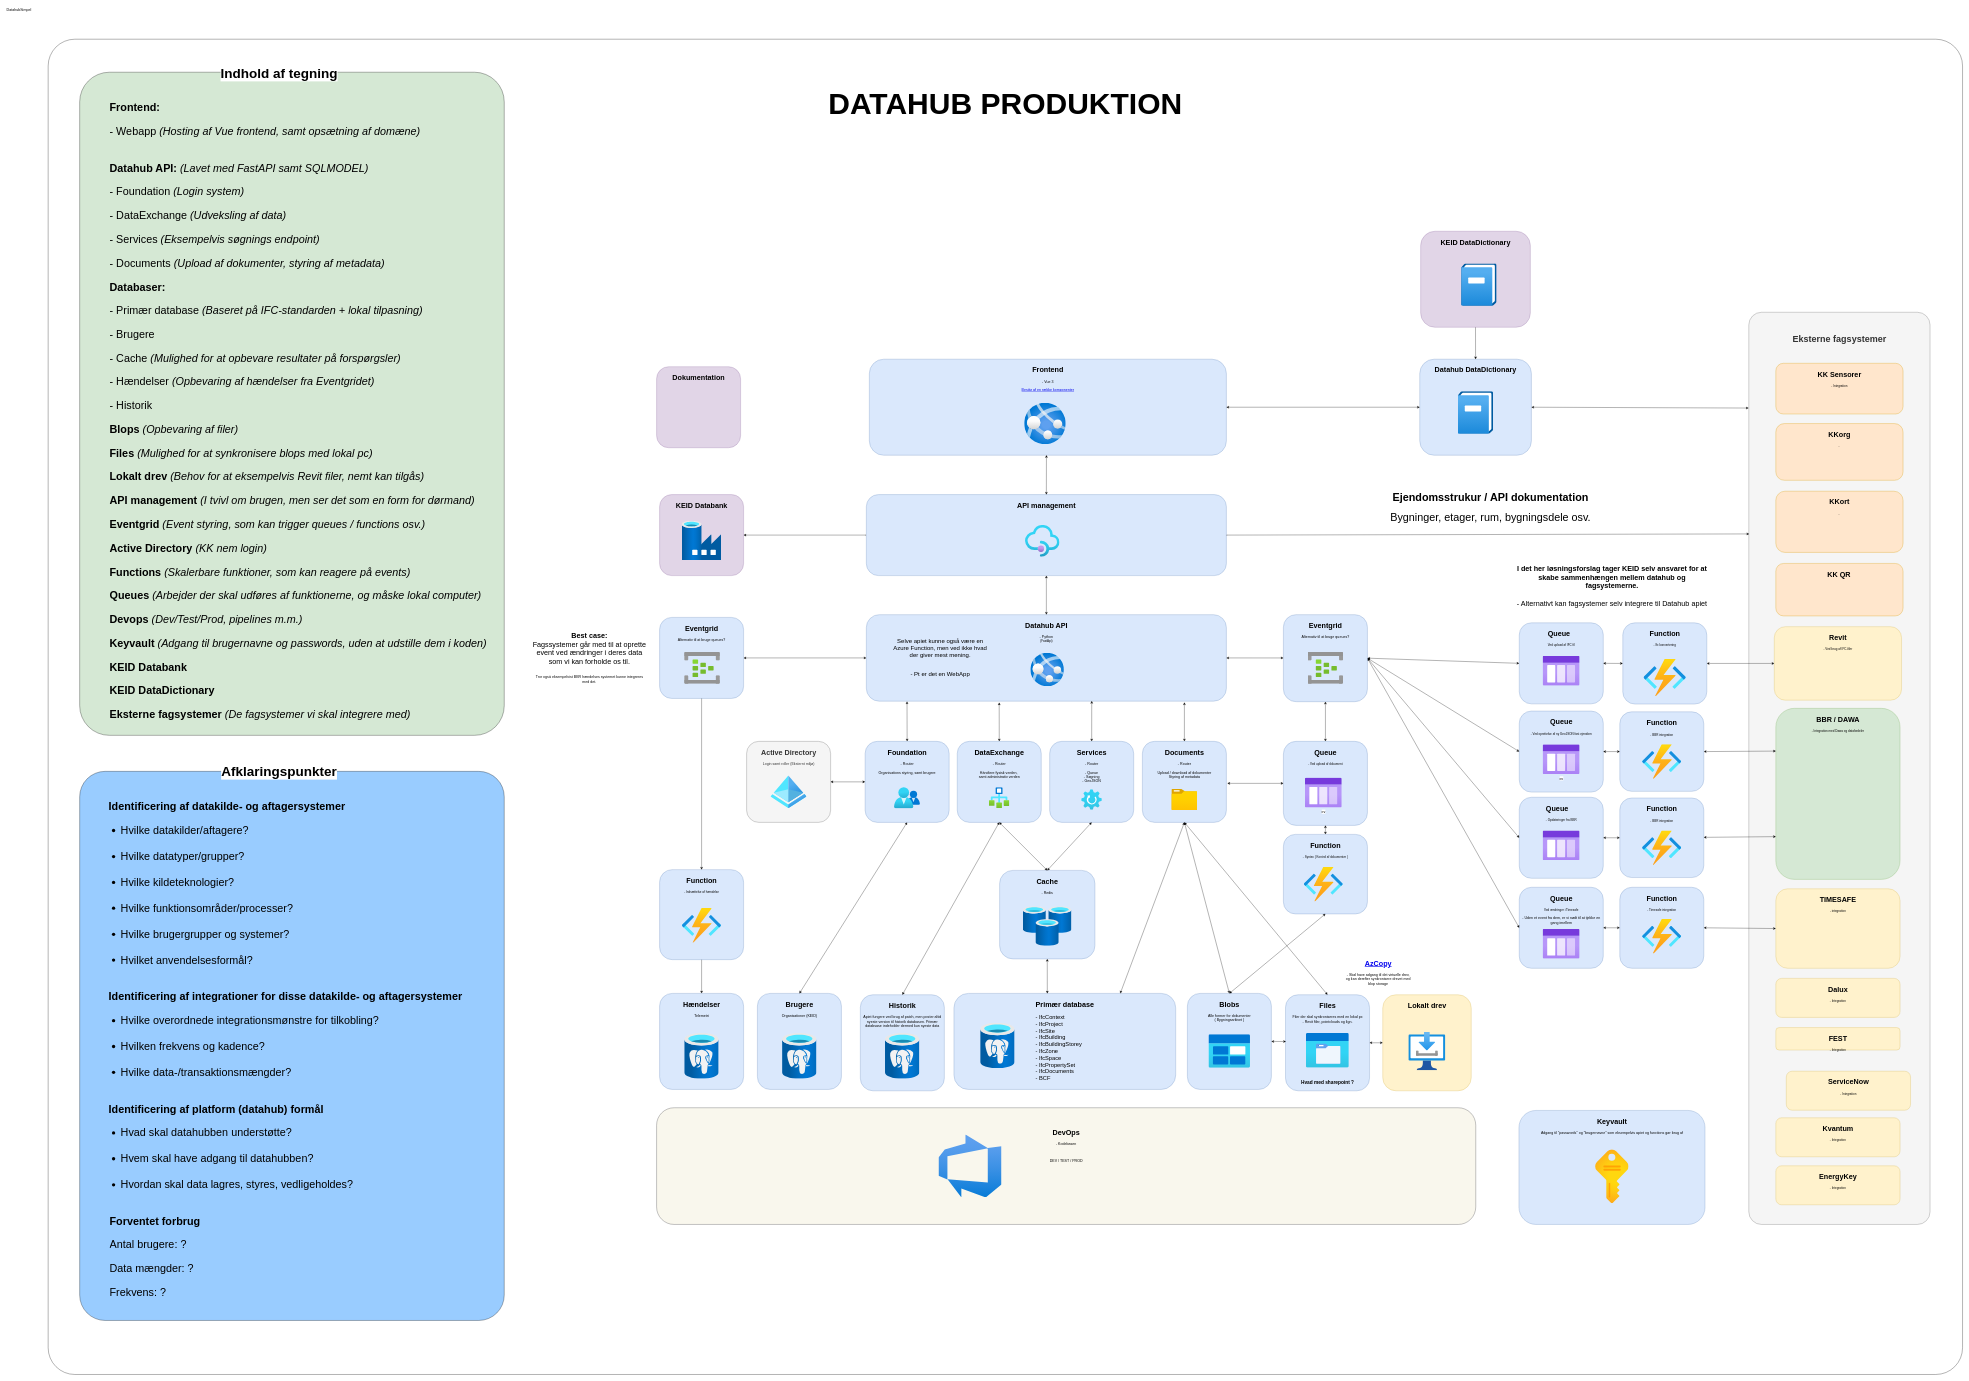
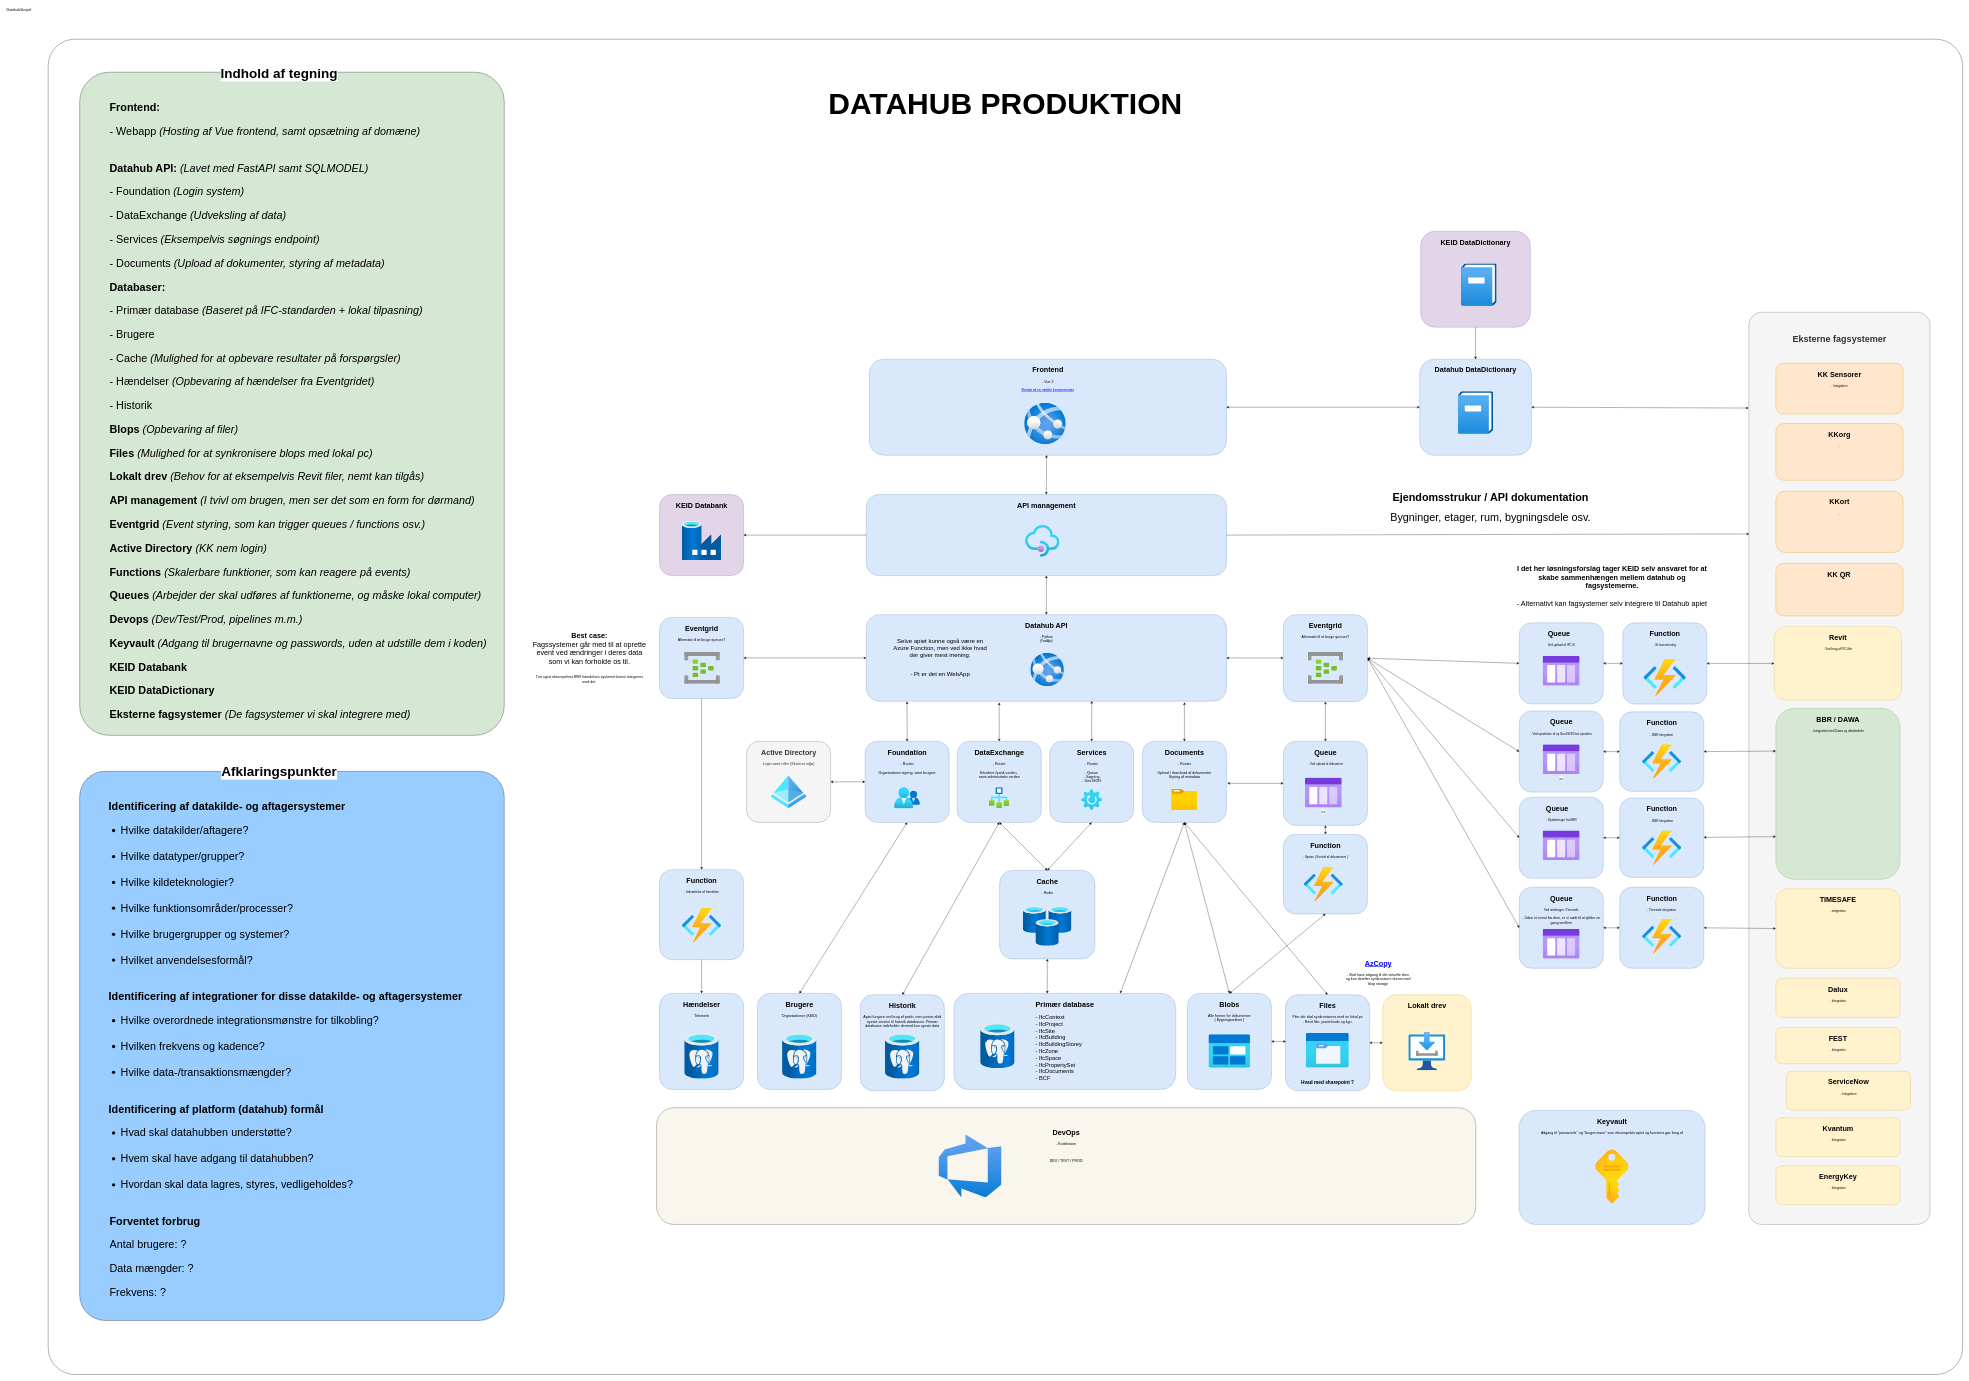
(698, 407) -> none
(1838, 1039) -> (1838, 1045)
